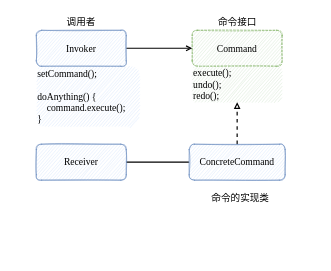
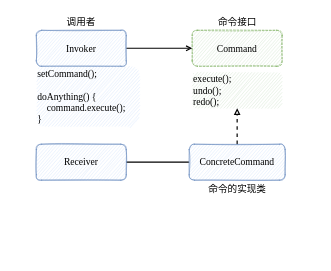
(237, 84) -> (237, 90)
(240, 198) -> (237, 189)
